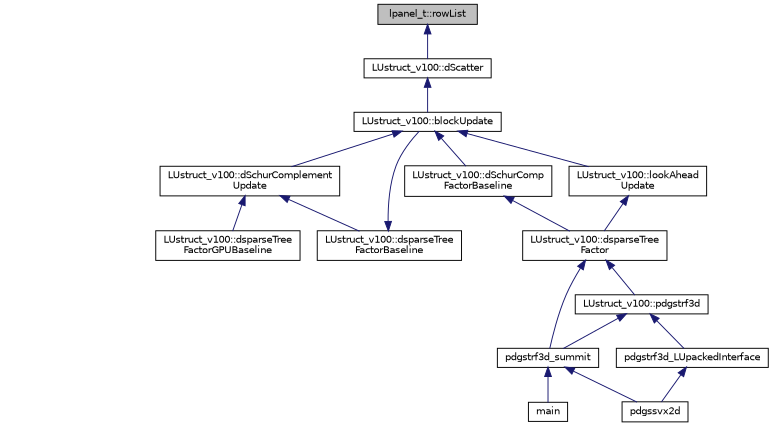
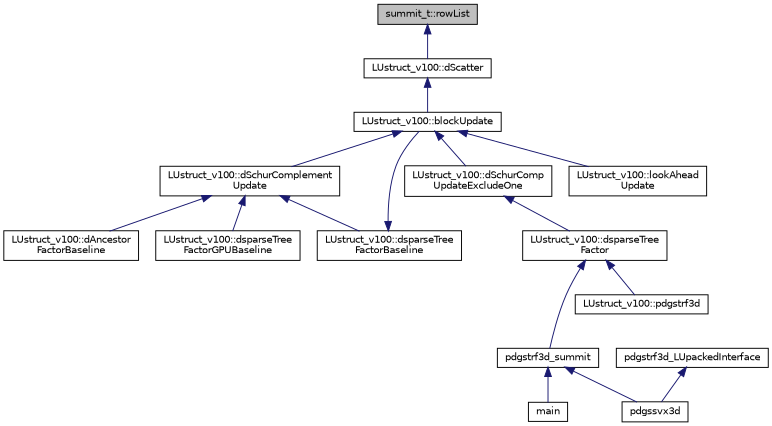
(428, 14) -> (428, 14)
(478, 181) -> (478, 181)
(614, 217) -> none
none -> (71, 246)
(591, 333) -> none
(671, 335) -> none
(655, 412) -> (655, 412)
